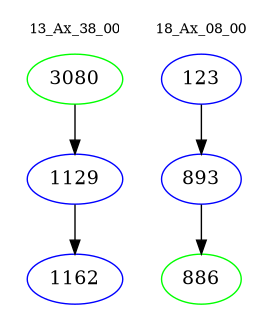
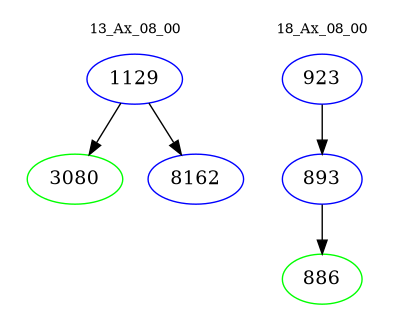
(75, 30) -> (135, 30)
(201, 79) -> (322, 79)
(75, 122) -> (109, 123)
(75, 279) -> (196, 179)
